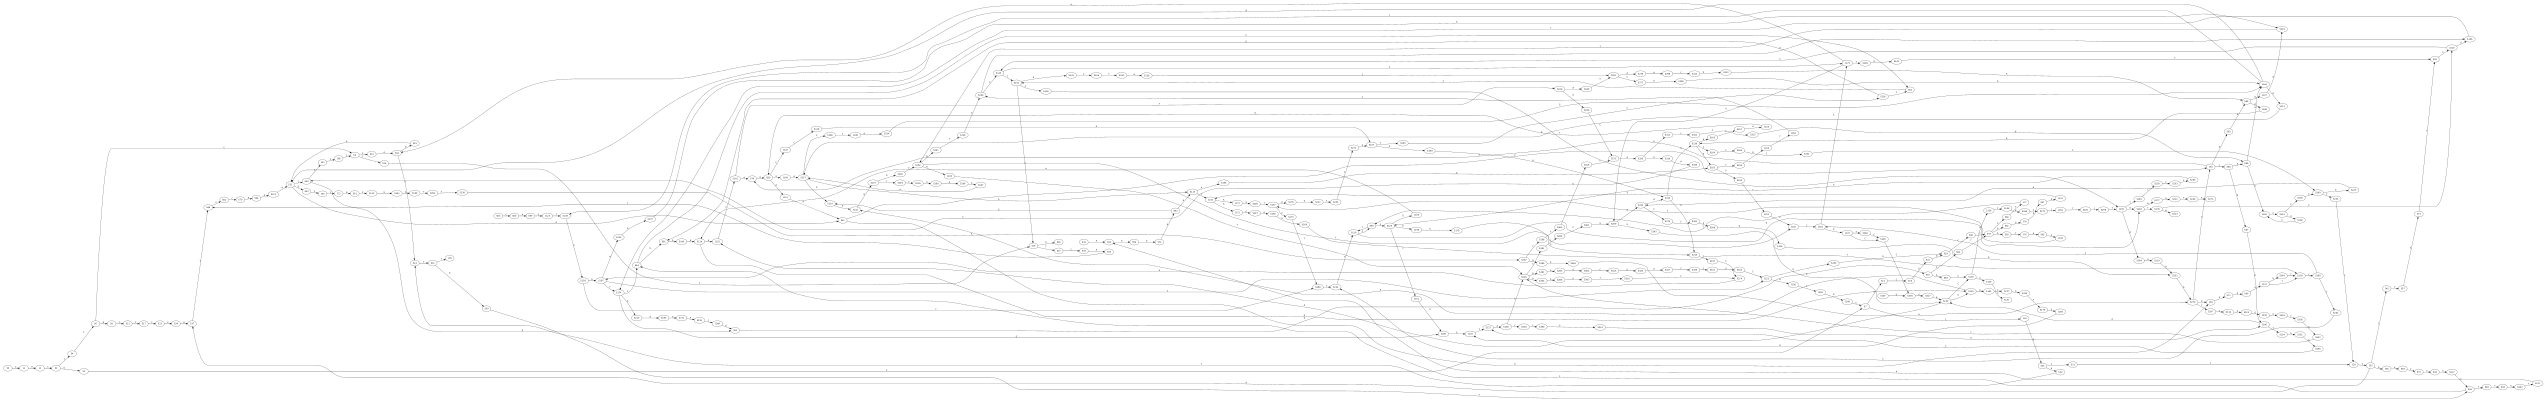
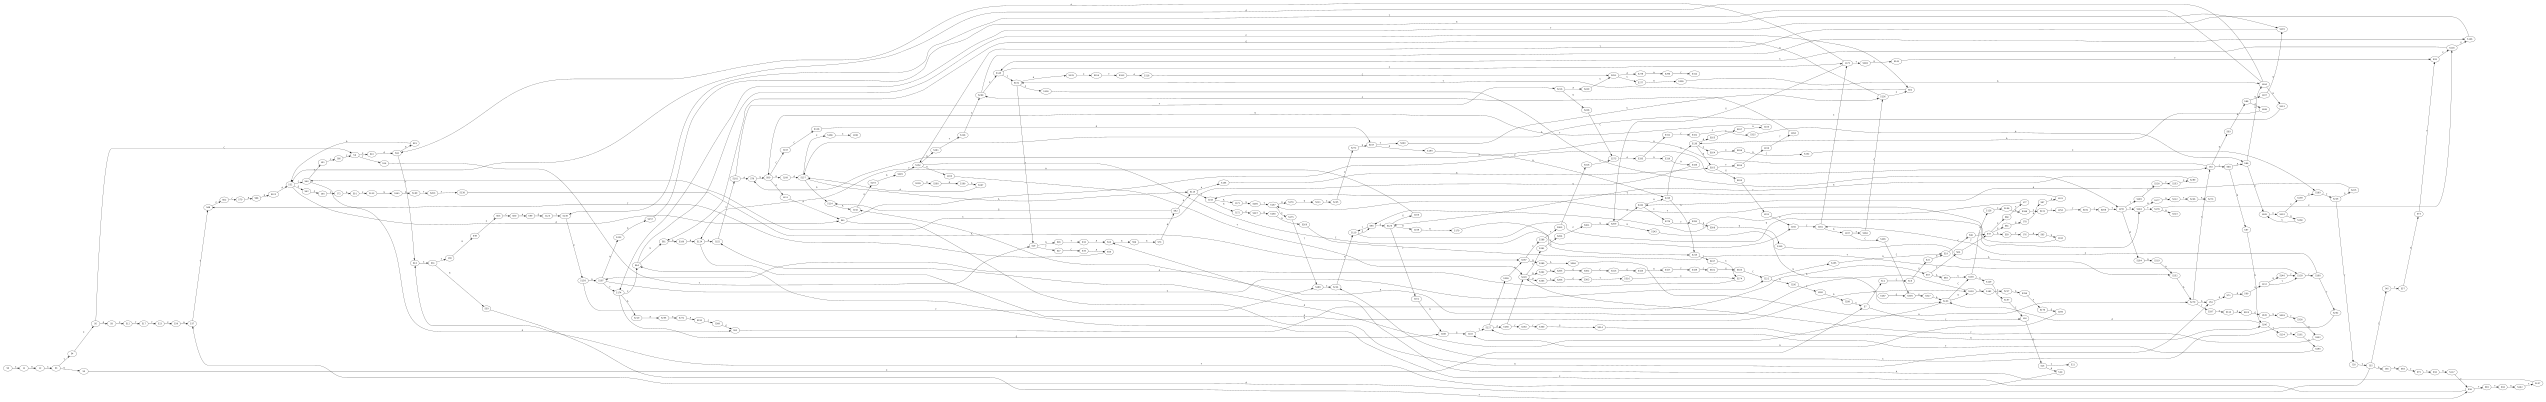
(1726, 72) -> none
(887, 134) -> none
(900, 183) -> none
(2335, 191) -> (2344, 195)
none -> (475, 236)
(1873, 236) -> (1874, 166)
none -> (1070, 242)
none -> (1506, 278)
none -> (2015, 309)
(2213, 365) -> none
